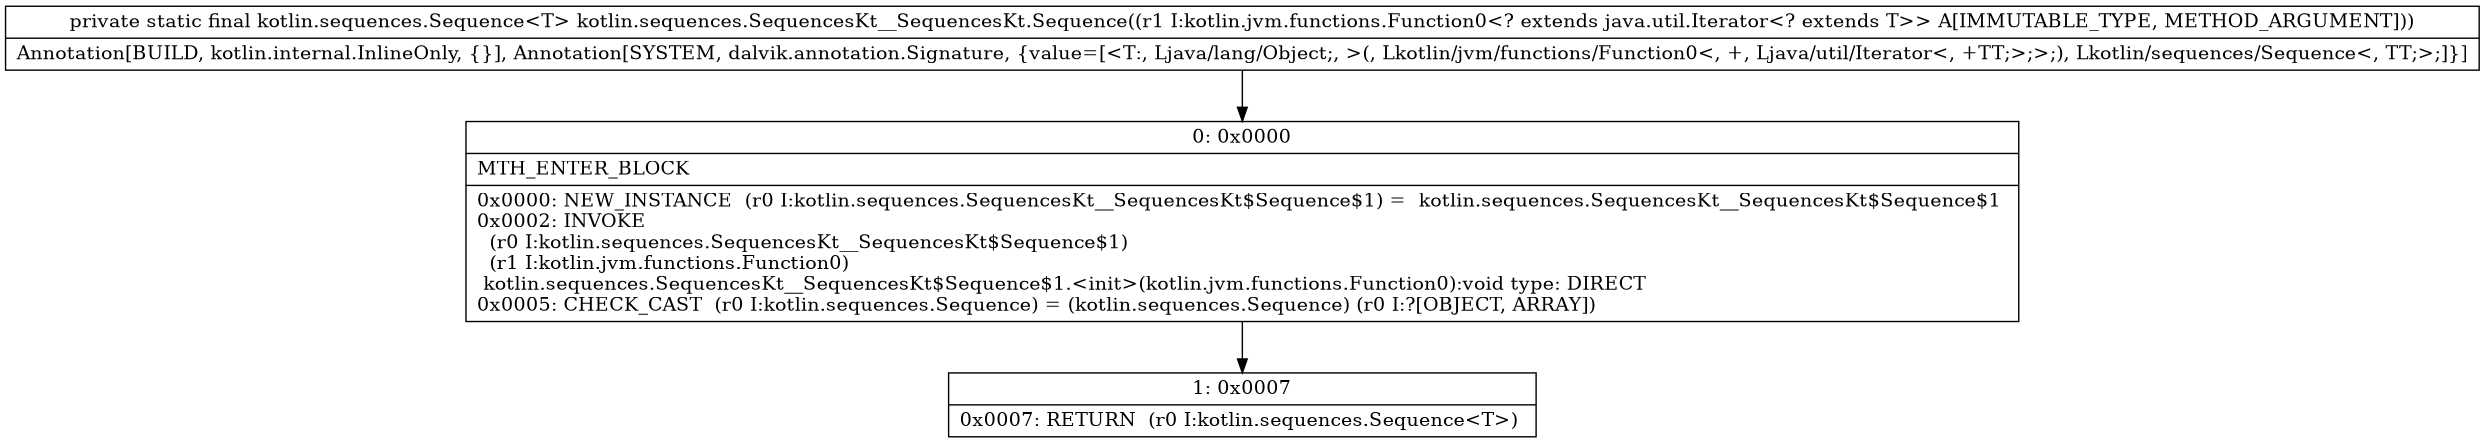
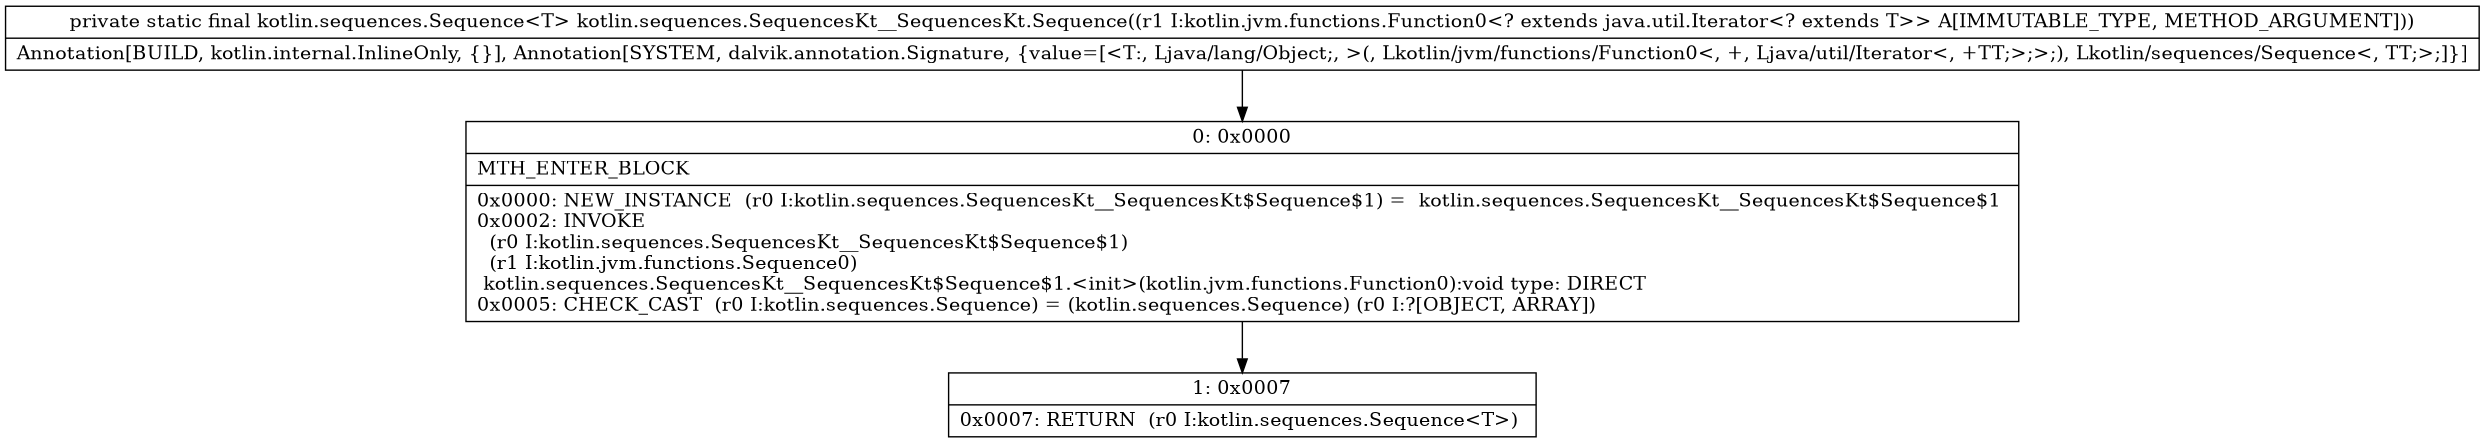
(663, 263) -> (667, 263)
